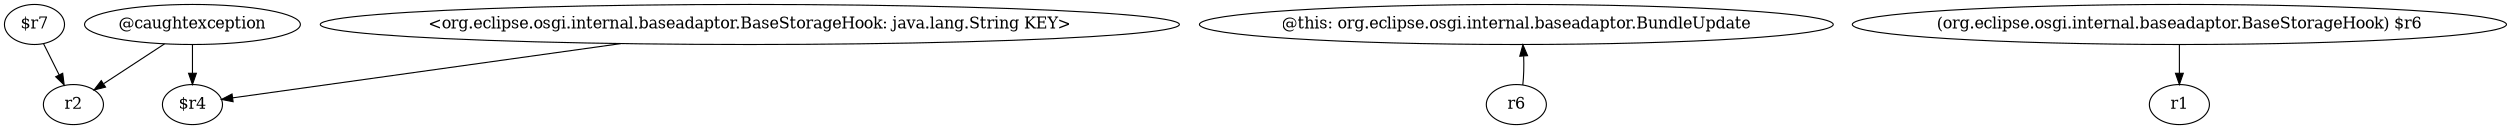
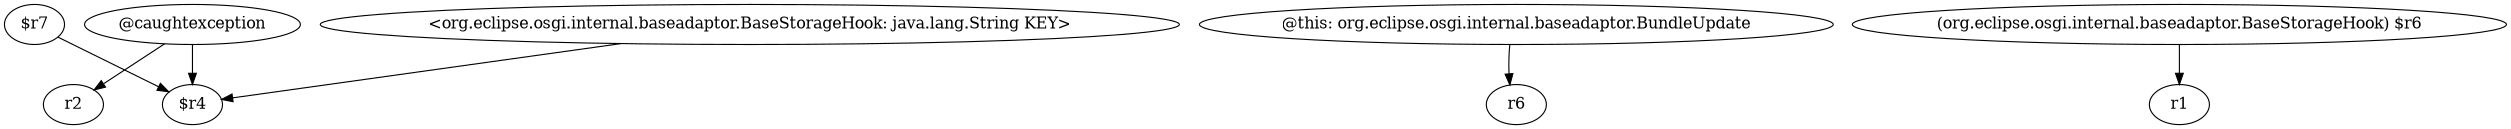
(51, 59) -> (108, 62)
(1524, 71) -> (1509, 59)
